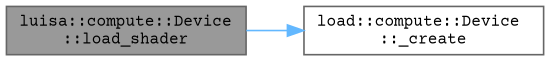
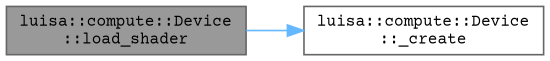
(424, 31) -> (424, 31)
